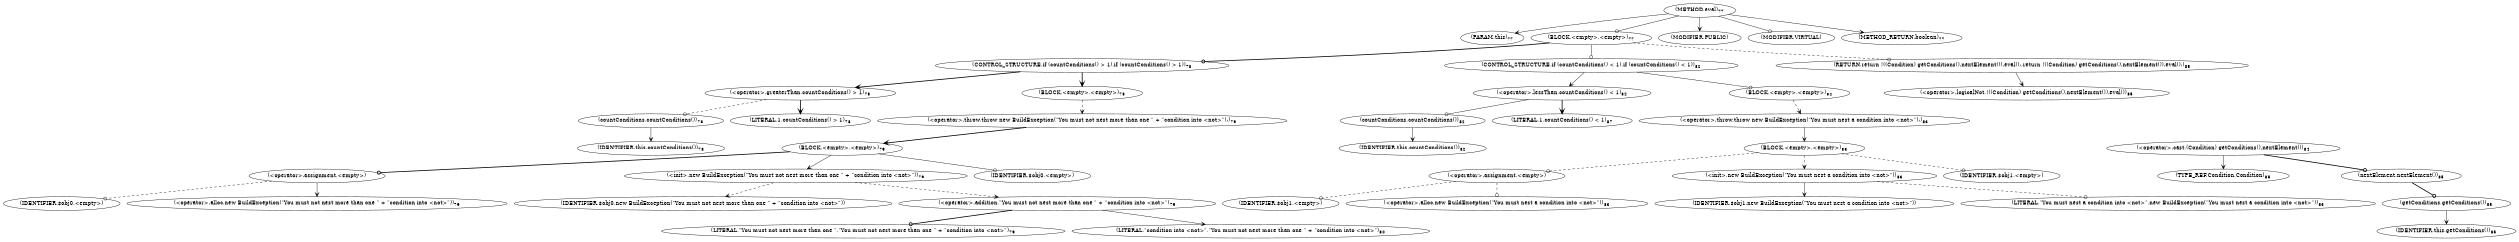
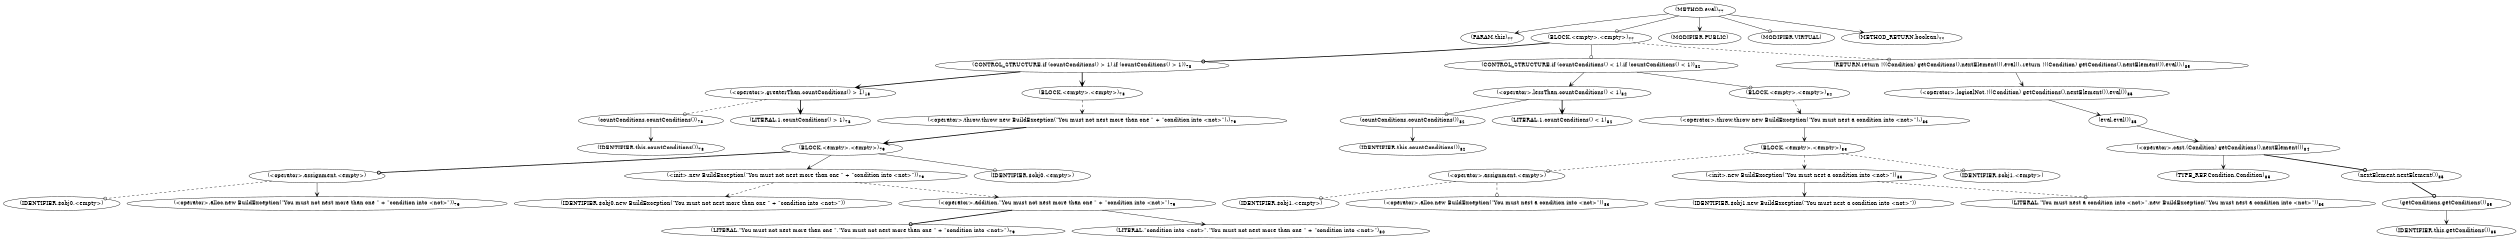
(868, 93) -> (868, 93)
(1610, 120) -> (1610, 120)
none -> (2118, 121)
